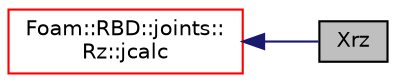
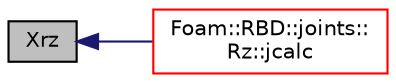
(291, 42) -> (125, 42)
